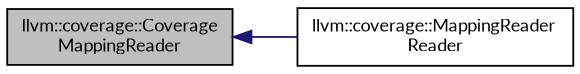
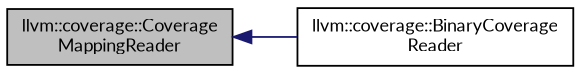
(435, 37) -> (435, 37)
